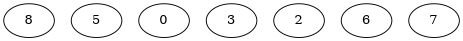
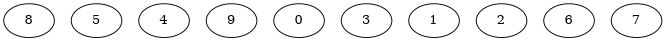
none -> (164, 21)
none -> (232, 21)
none -> (434, 21)
